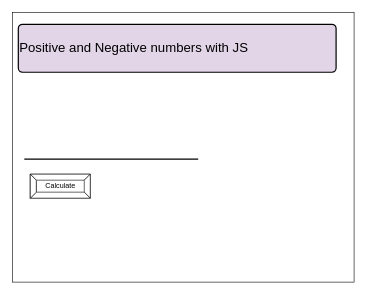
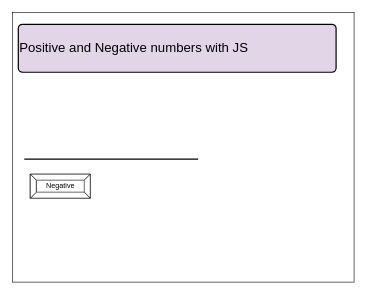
(61, 186) -> (61, 186)
